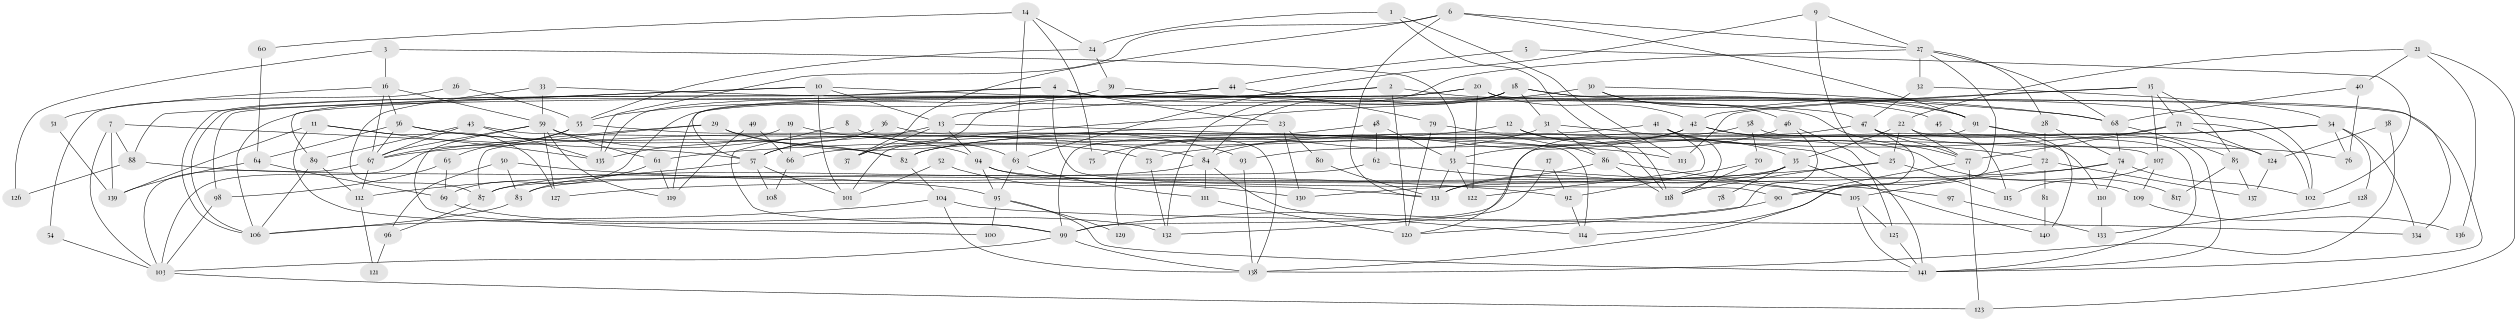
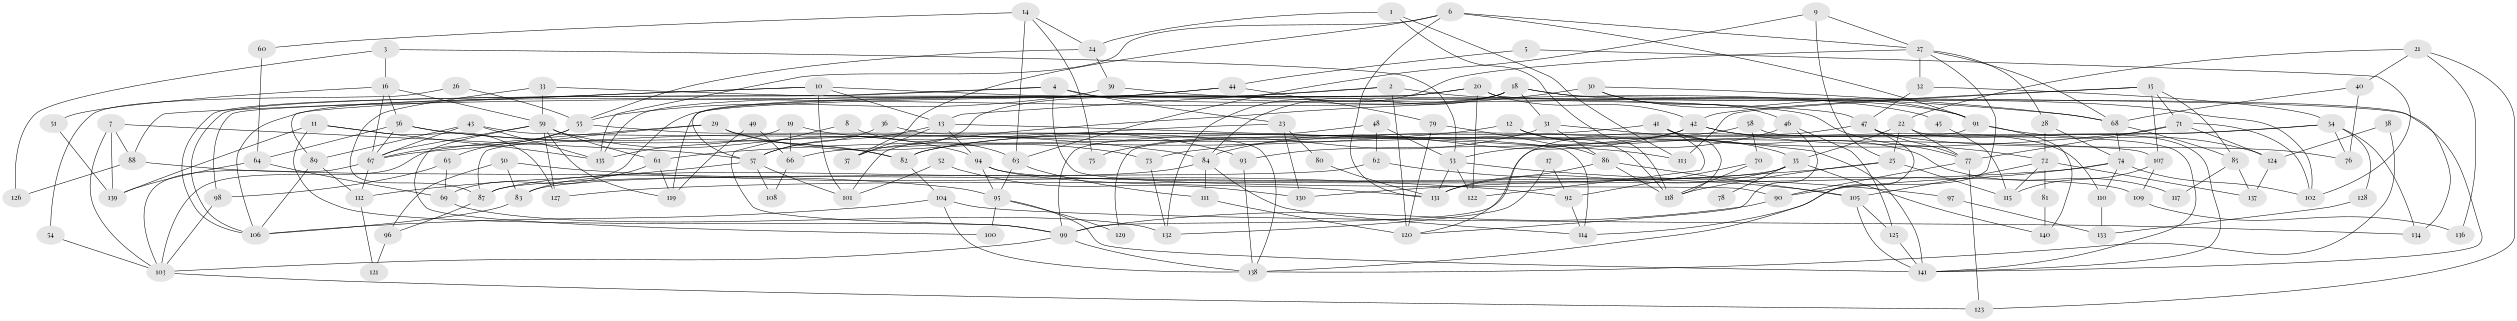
none -> (2022, 184)
(2176, 198) -> (2176, 198)
(2416, 235) -> (2416, 235)
